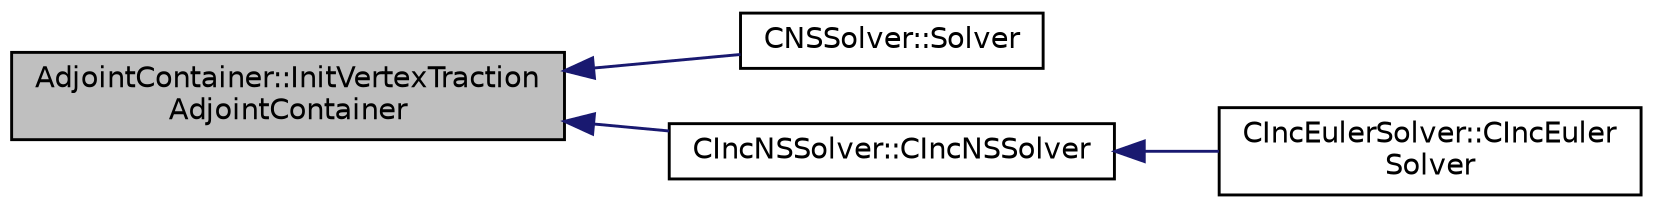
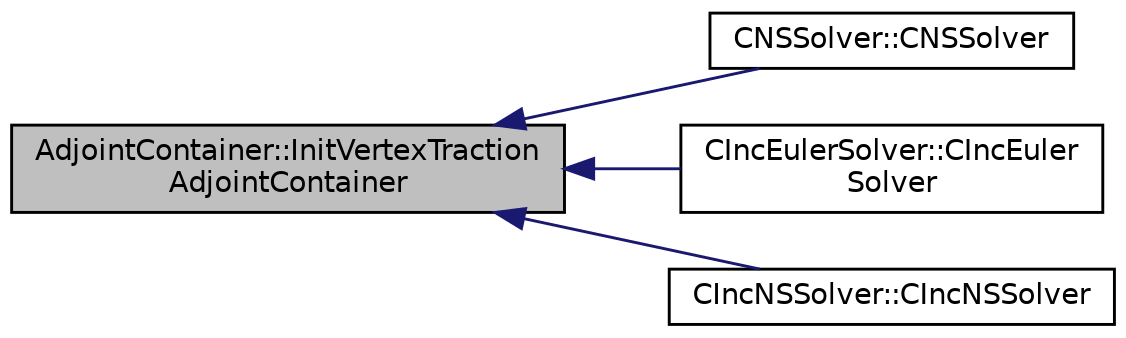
(892, 41) -> (892, 41)
(1182, 151) -> (637, 169)
